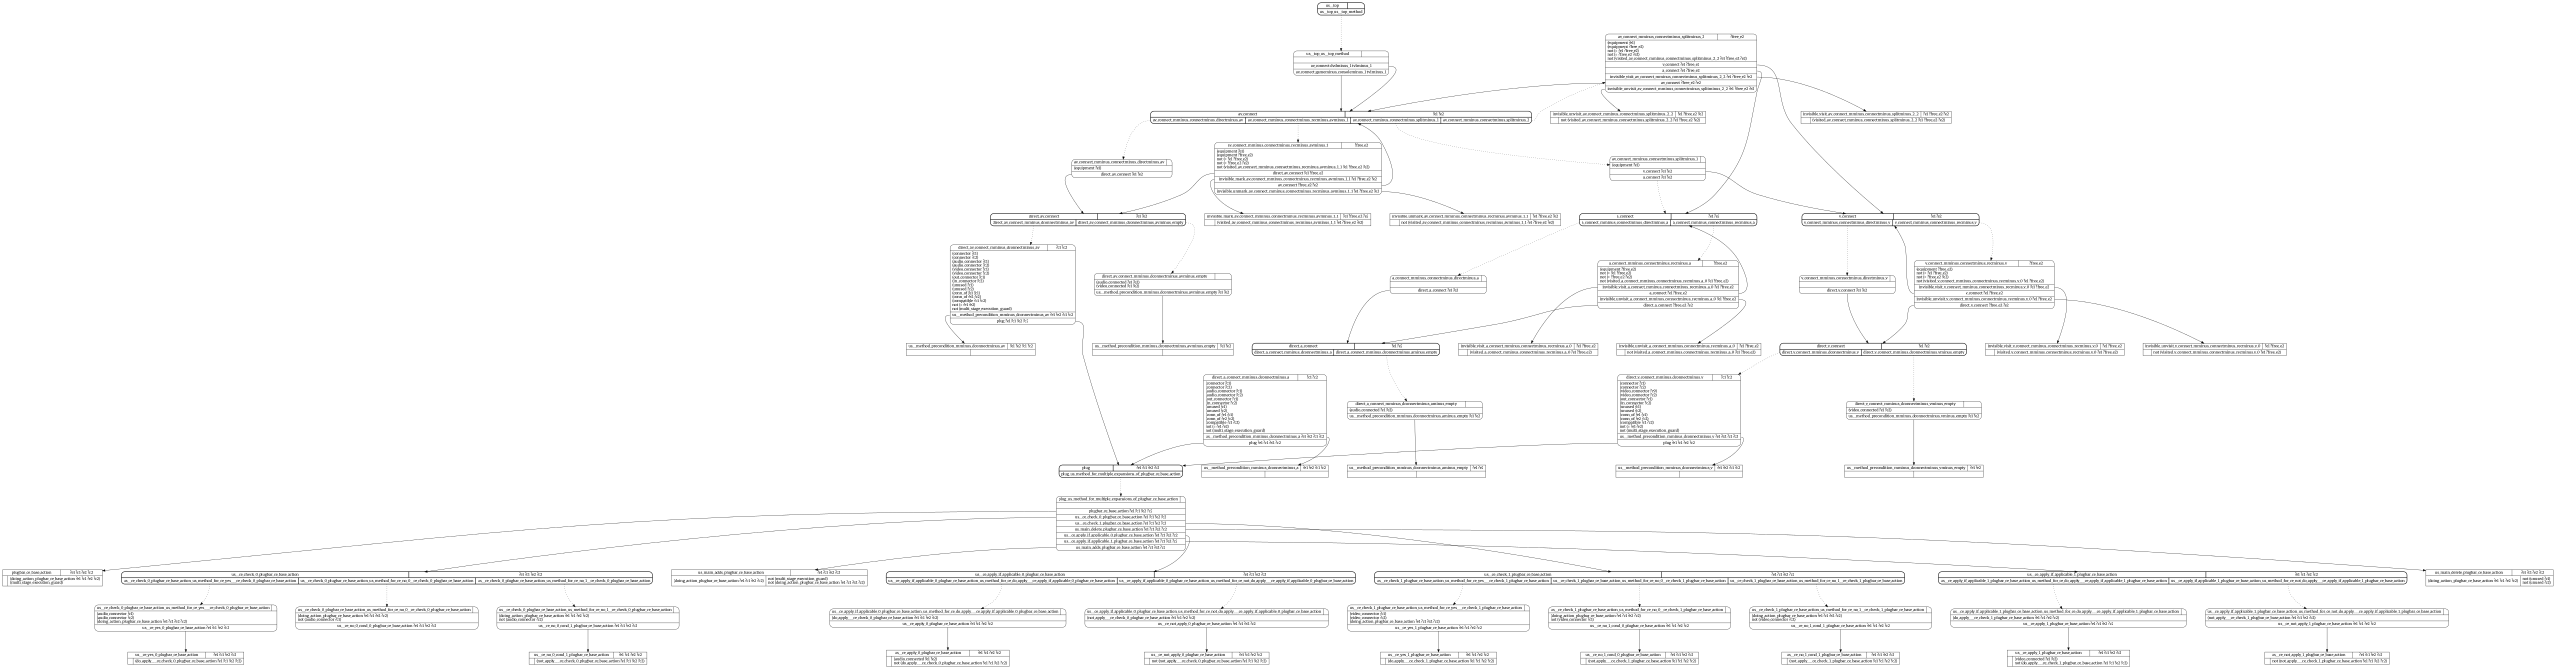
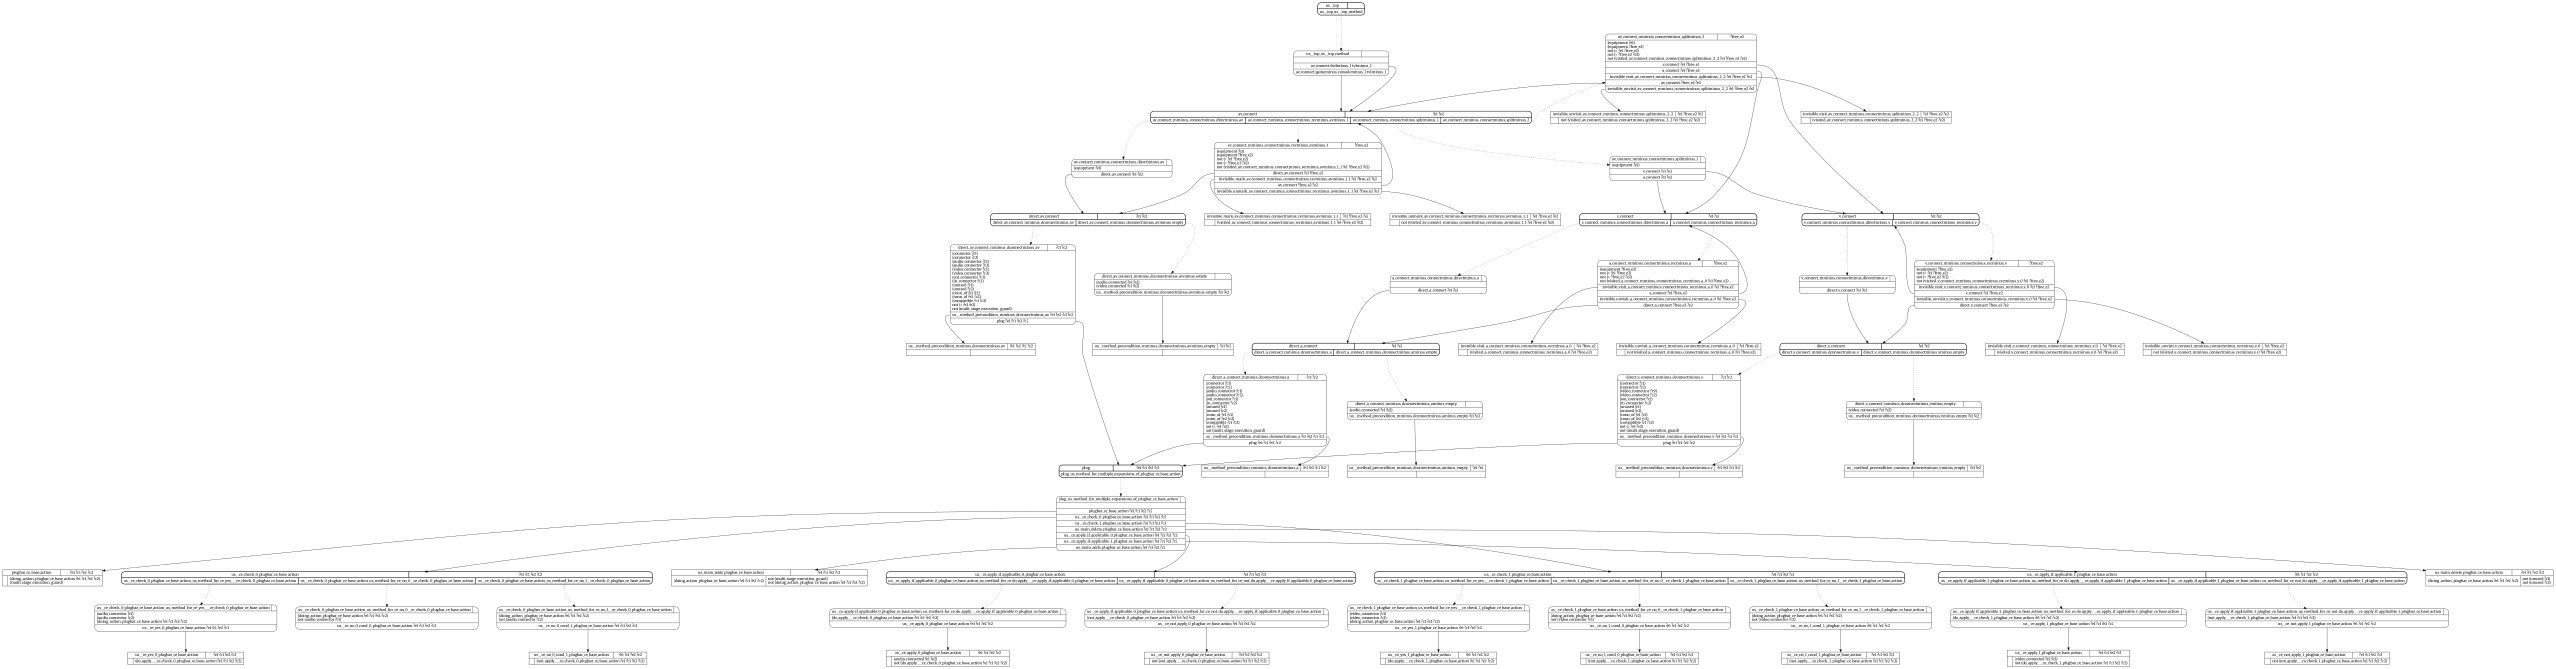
(1660, 196) -> (1660, 196)
none -> (1243, 360)
